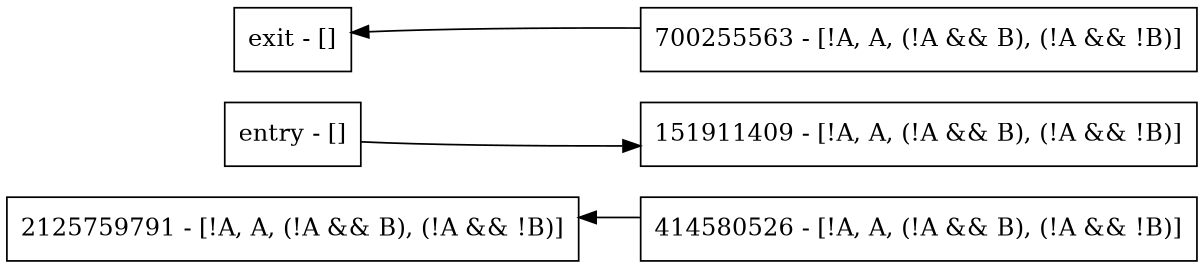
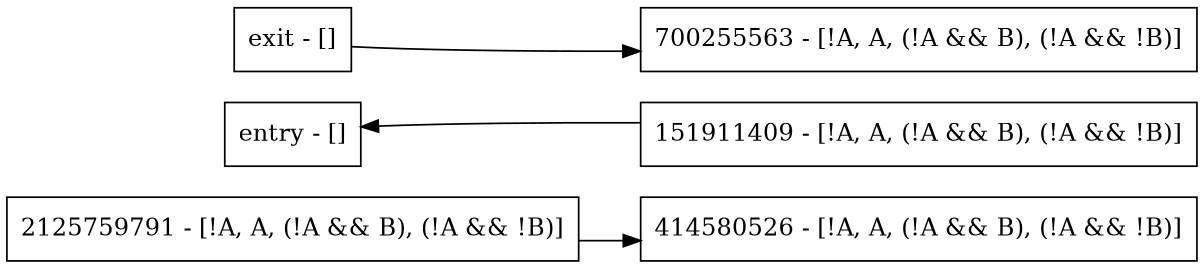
(504, 29) -> (487, 50)
(492, 145) -> (509, 123)
(618, 217) -> (601, 241)
